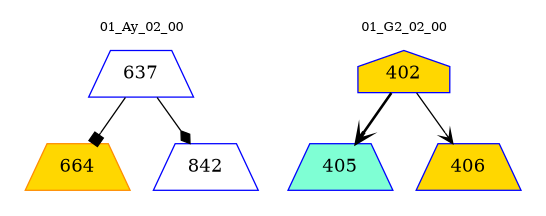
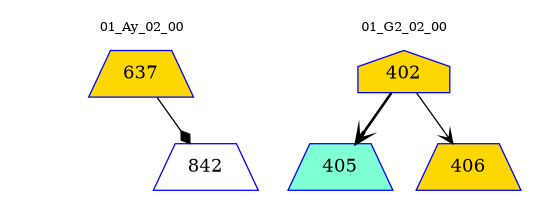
(141, 74) -> (141, 74)
(78, 167) -> none
